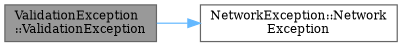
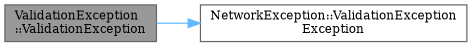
(299, 23) -> (334, 23)
